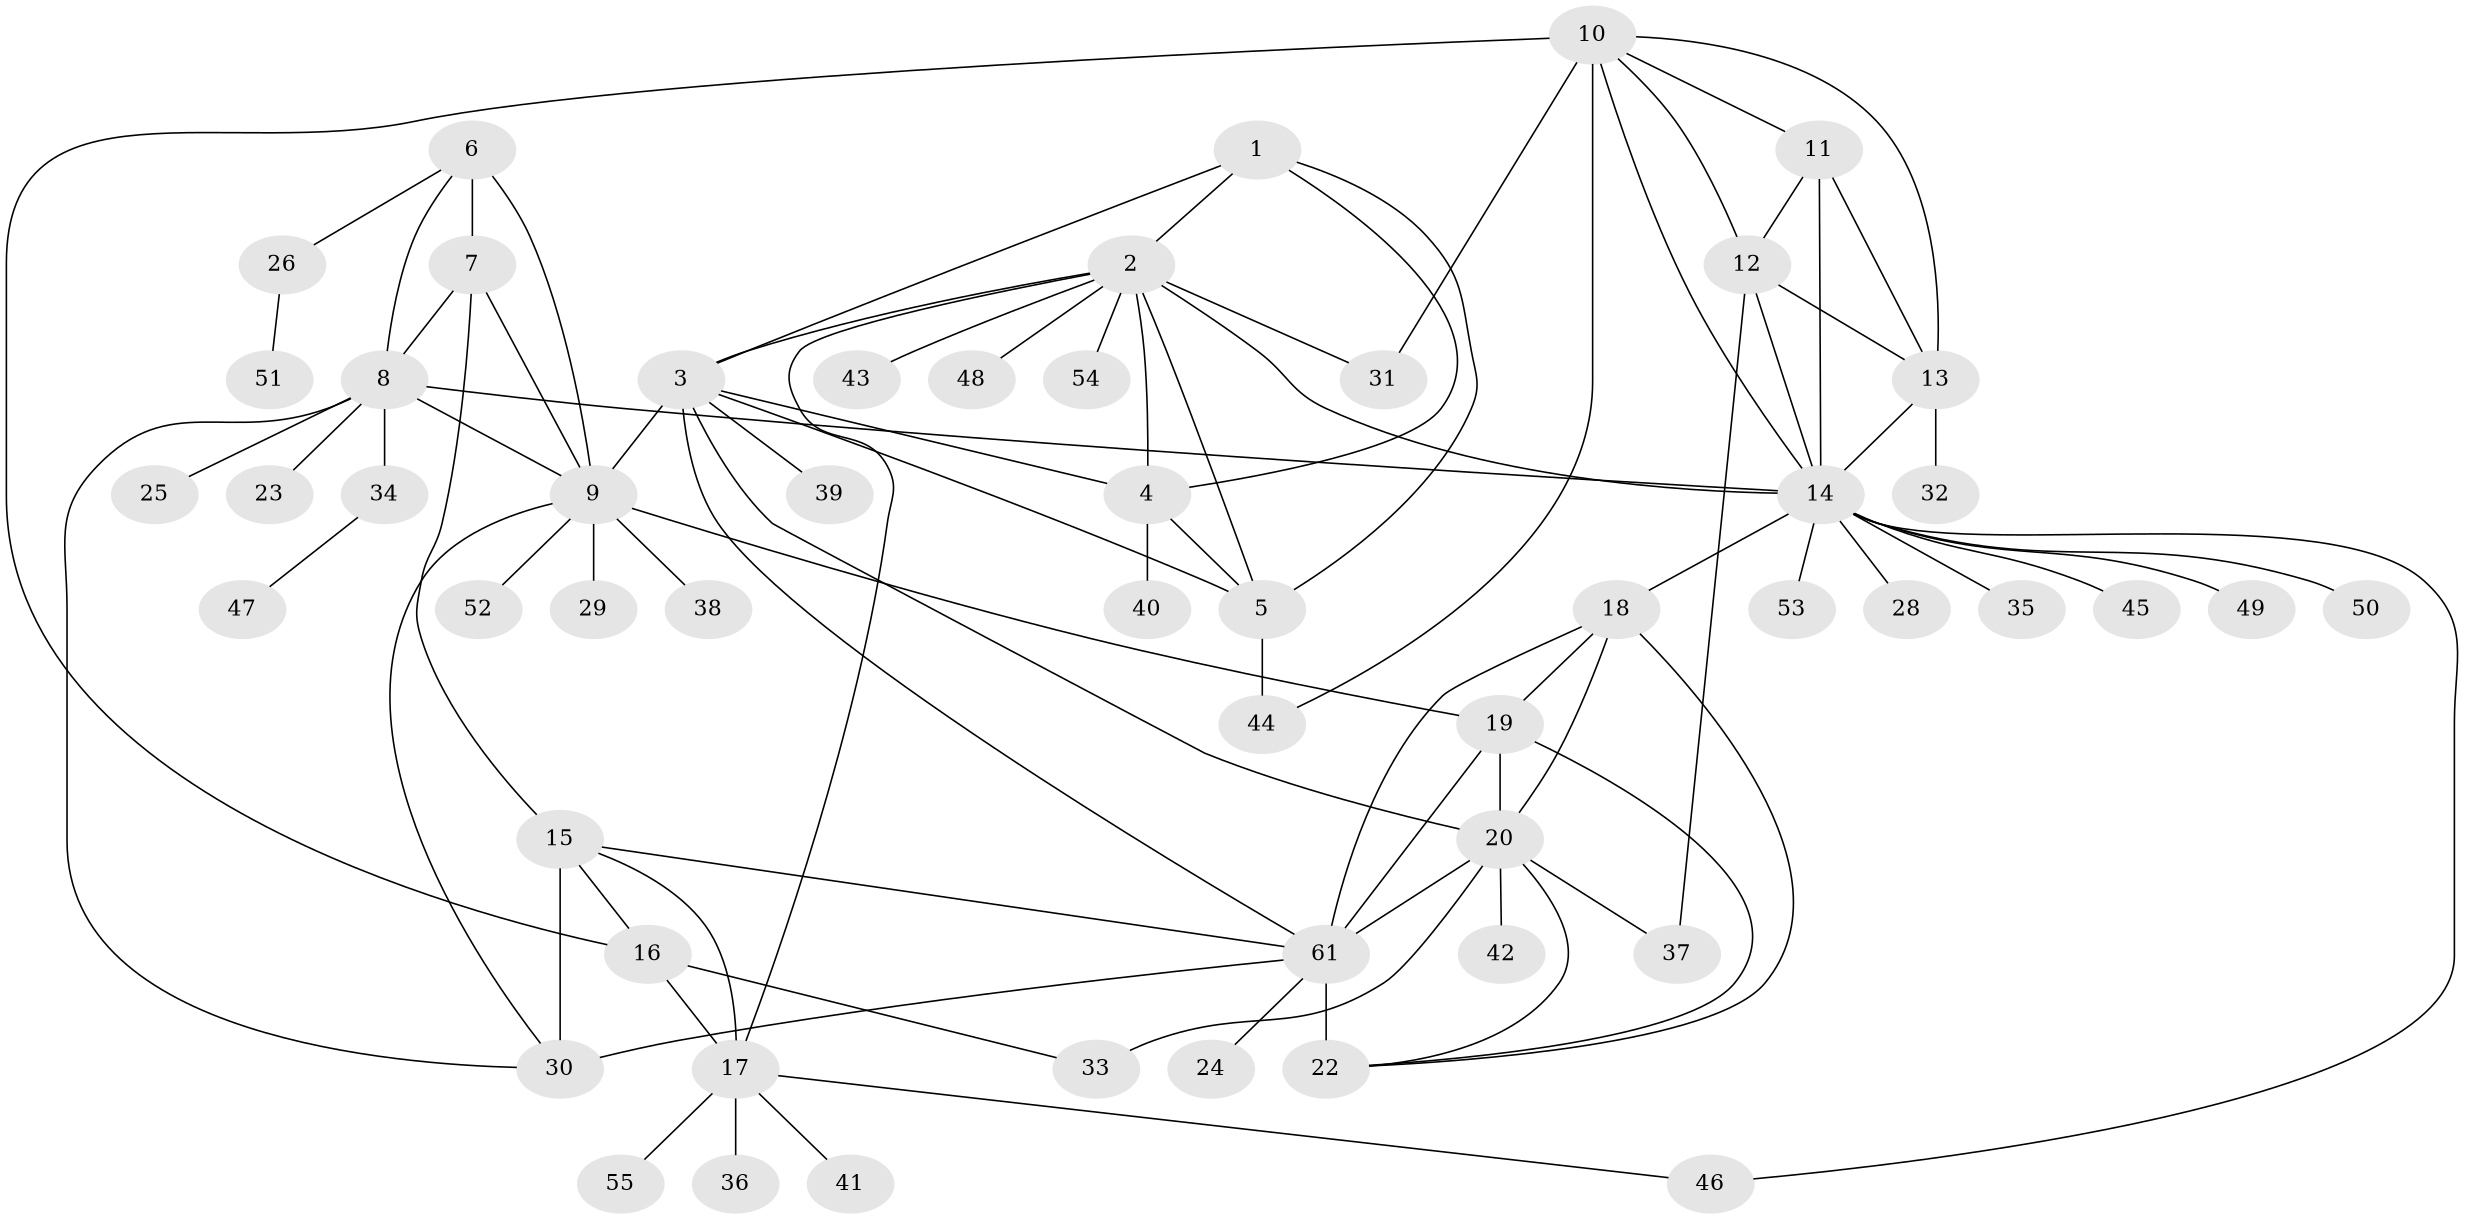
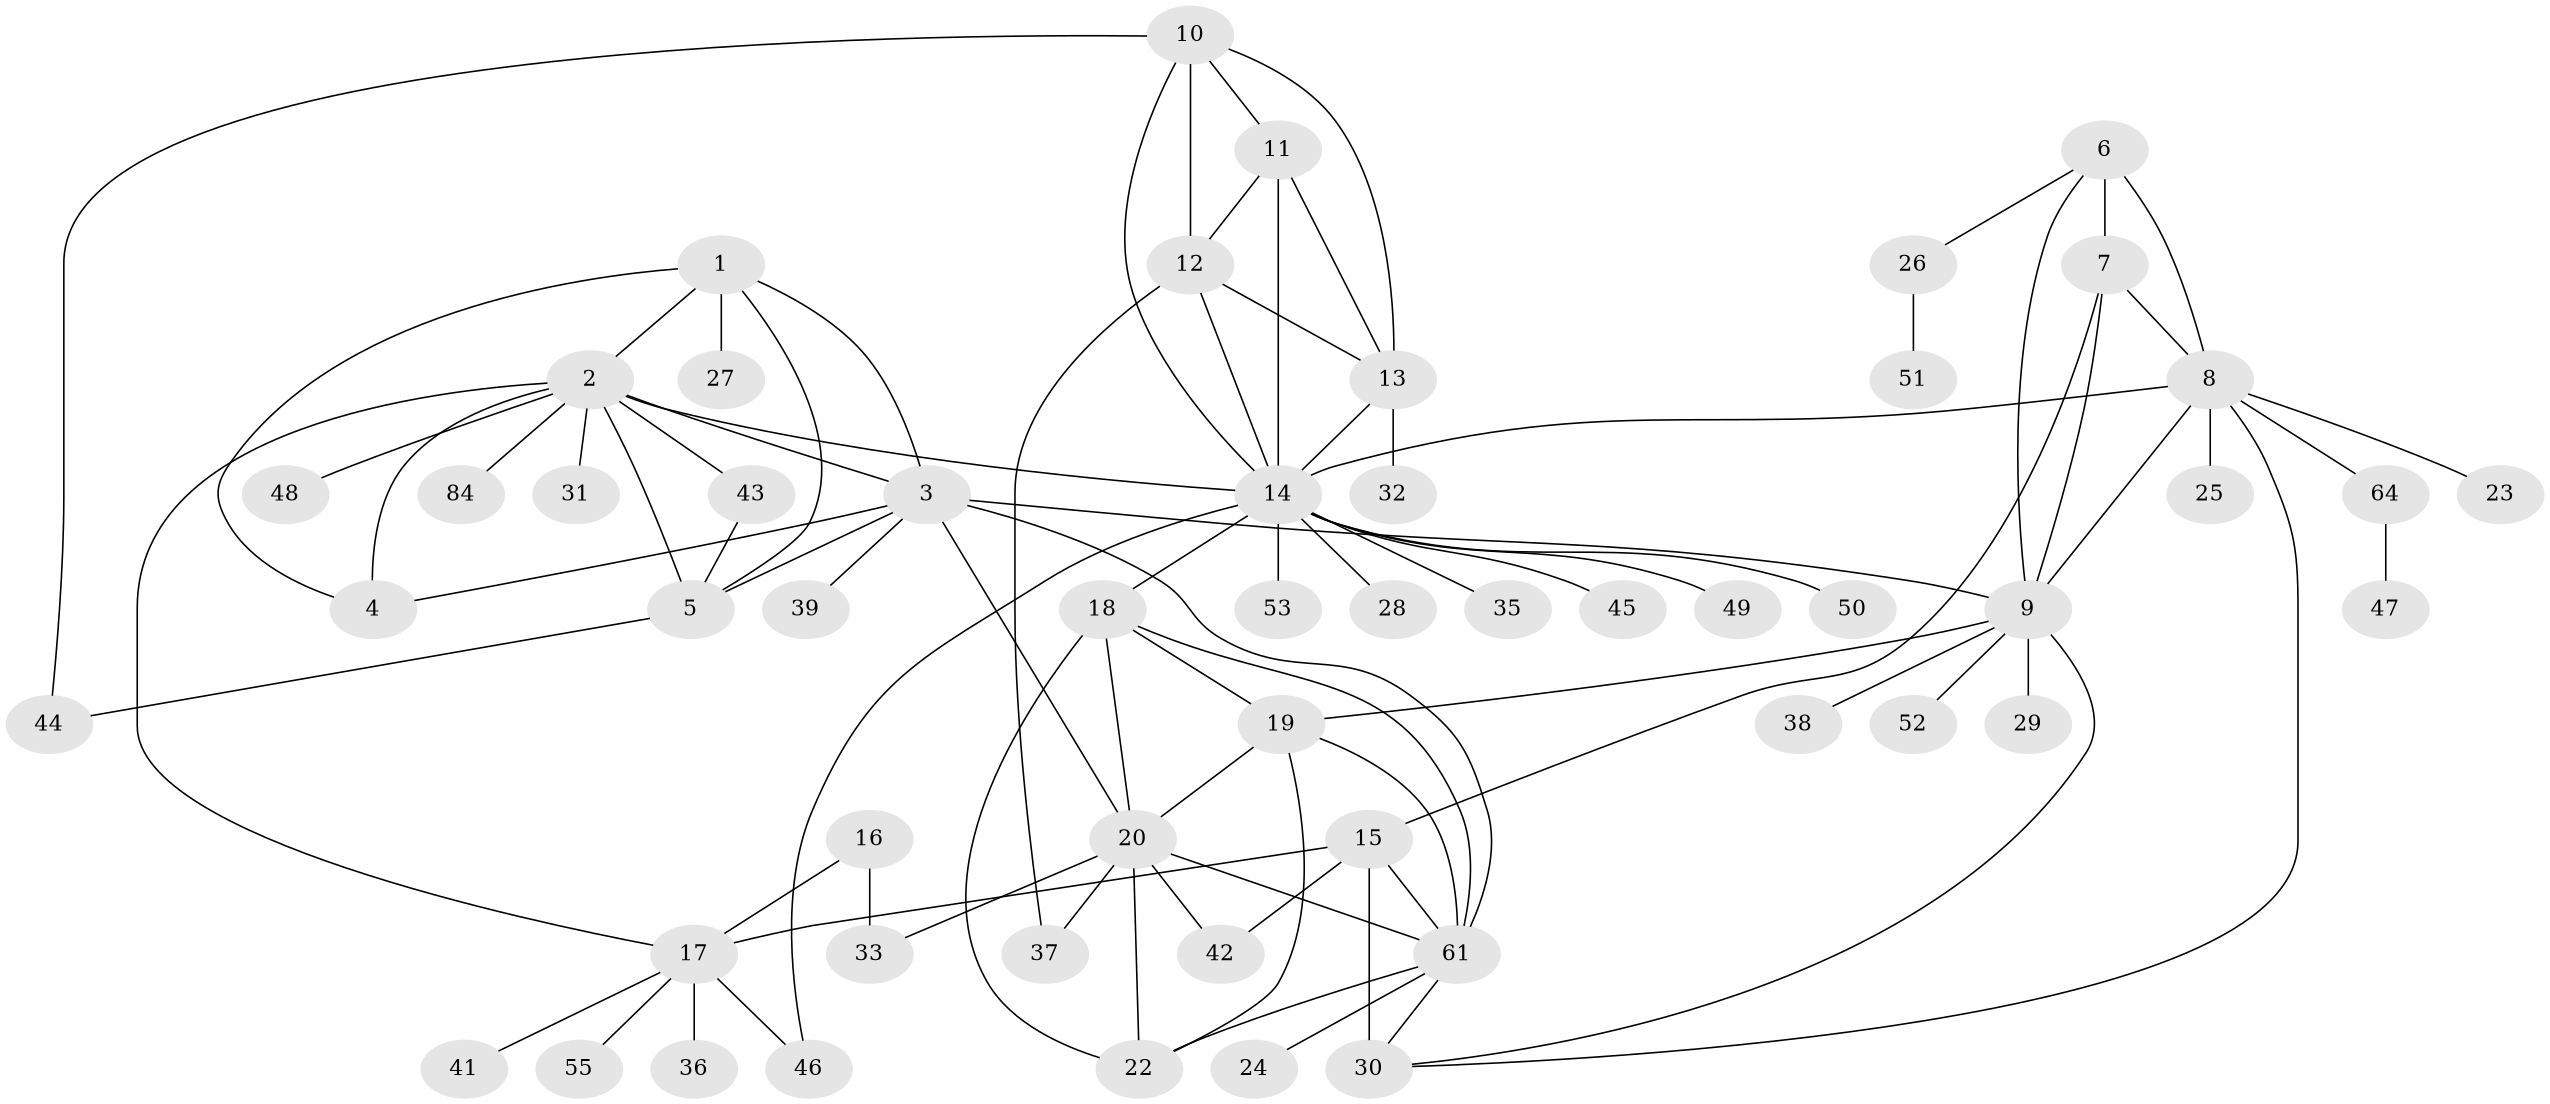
(224, 133) -> none
(1488, 208) -> none
none -> (721, 380)
(1087, 380) -> (461, 495)
(385, 495) -> (2386, 495)
(1205, 552) -> (721, 552)
(1147, 610) -> none
(604, 897) -> (1286, 904)
